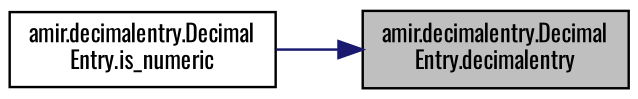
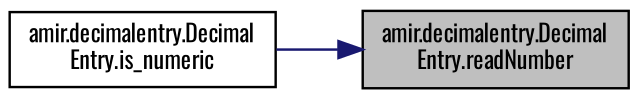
(496, 50) -> (496, 50)
